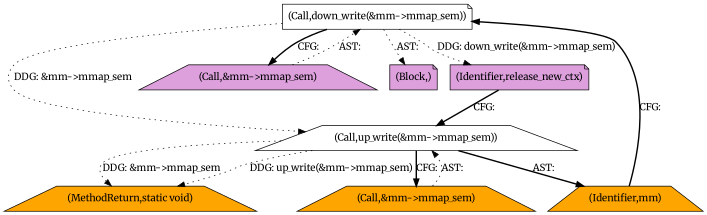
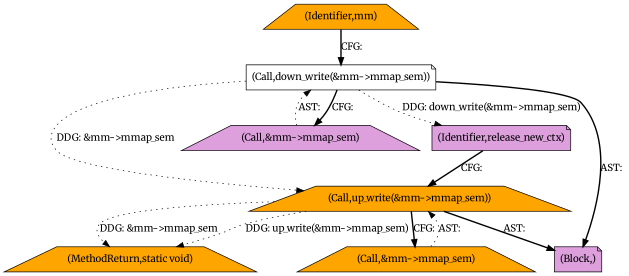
(392, 44) -> (579, 102)
(416, 138) -> (410, 199)
(518, 167) -> (496, 230)
